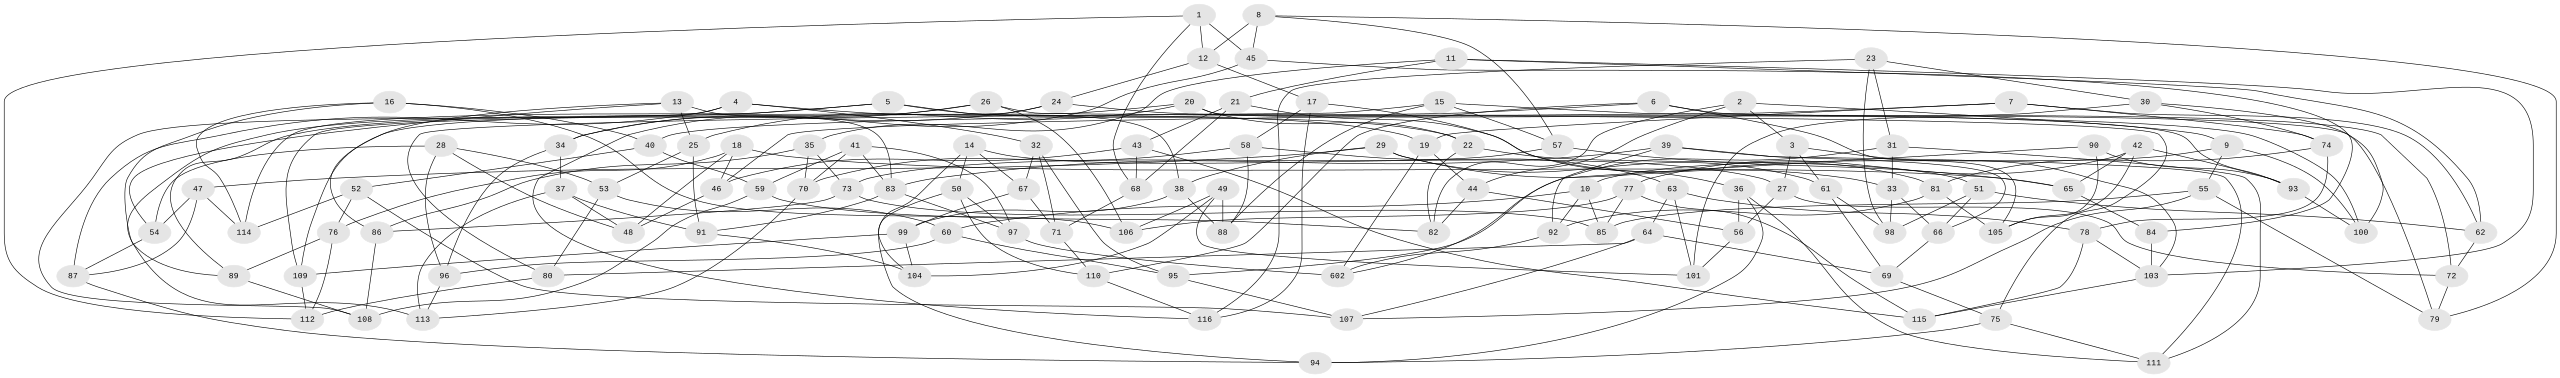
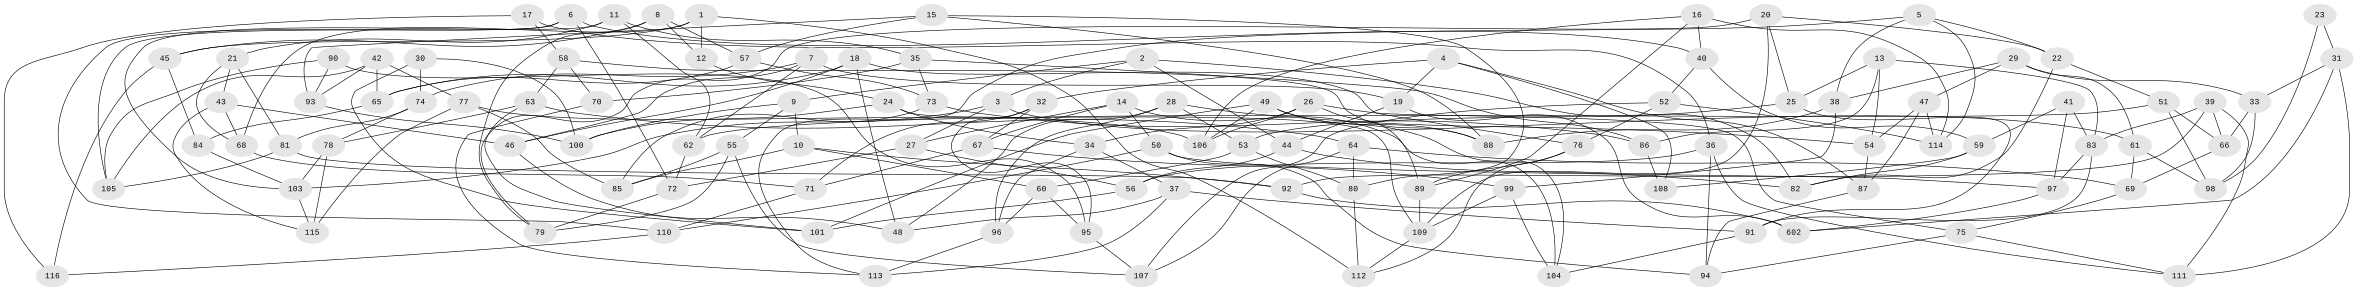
(1447, 74) -> none
(1258, 81) -> none
(2020, 82) -> none
(823, 173) -> none
(299, 298) -> (1420, 216)
